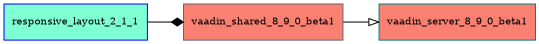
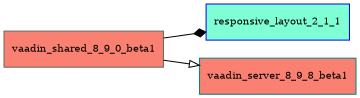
(159, 22) -> (179, 36)
(457, 22) -> (278, 76)
